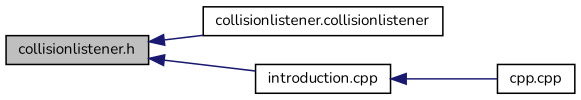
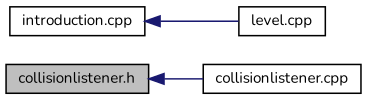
(323, 21) -> (282, 79)
(210, 66) -> none
(536, 79) -> (282, 21)
